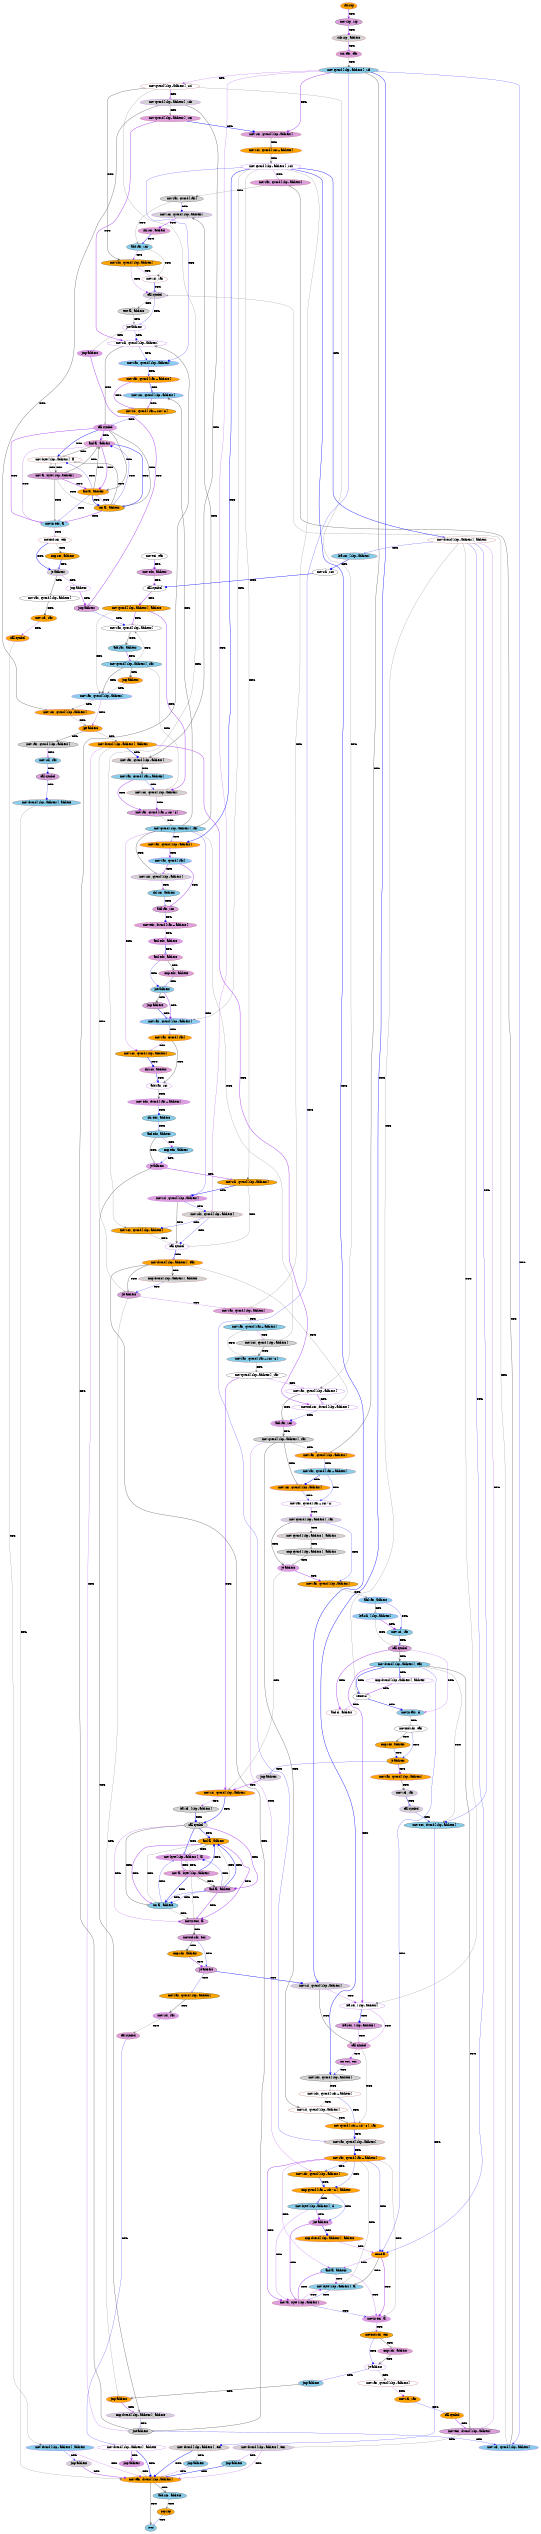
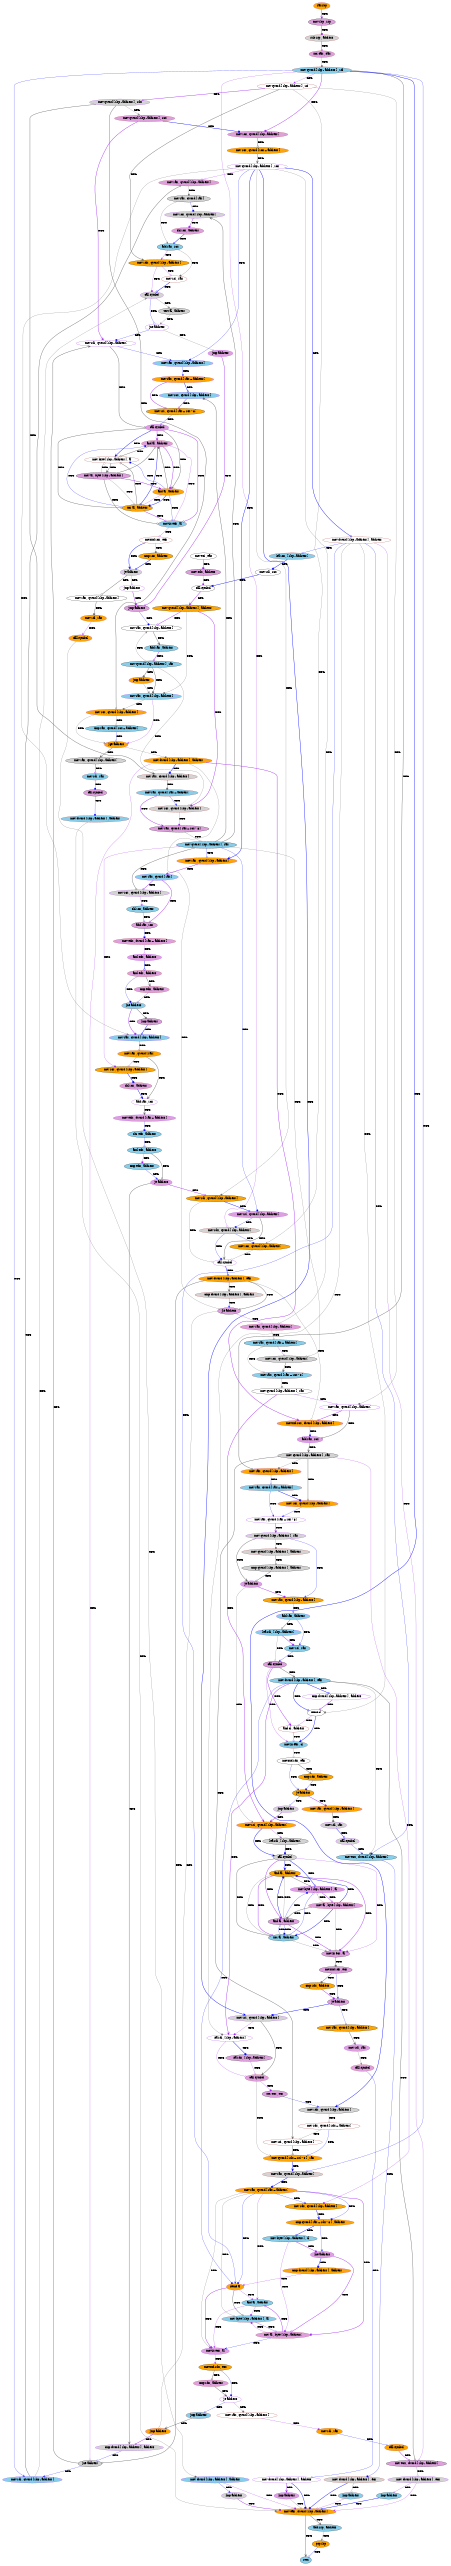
none -> (116, 729)
(325, 1407) -> (310, 1423)
none -> (294, 1736)
